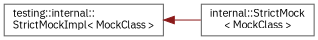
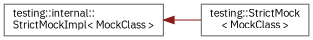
(258, 20) -> (255, 20)
